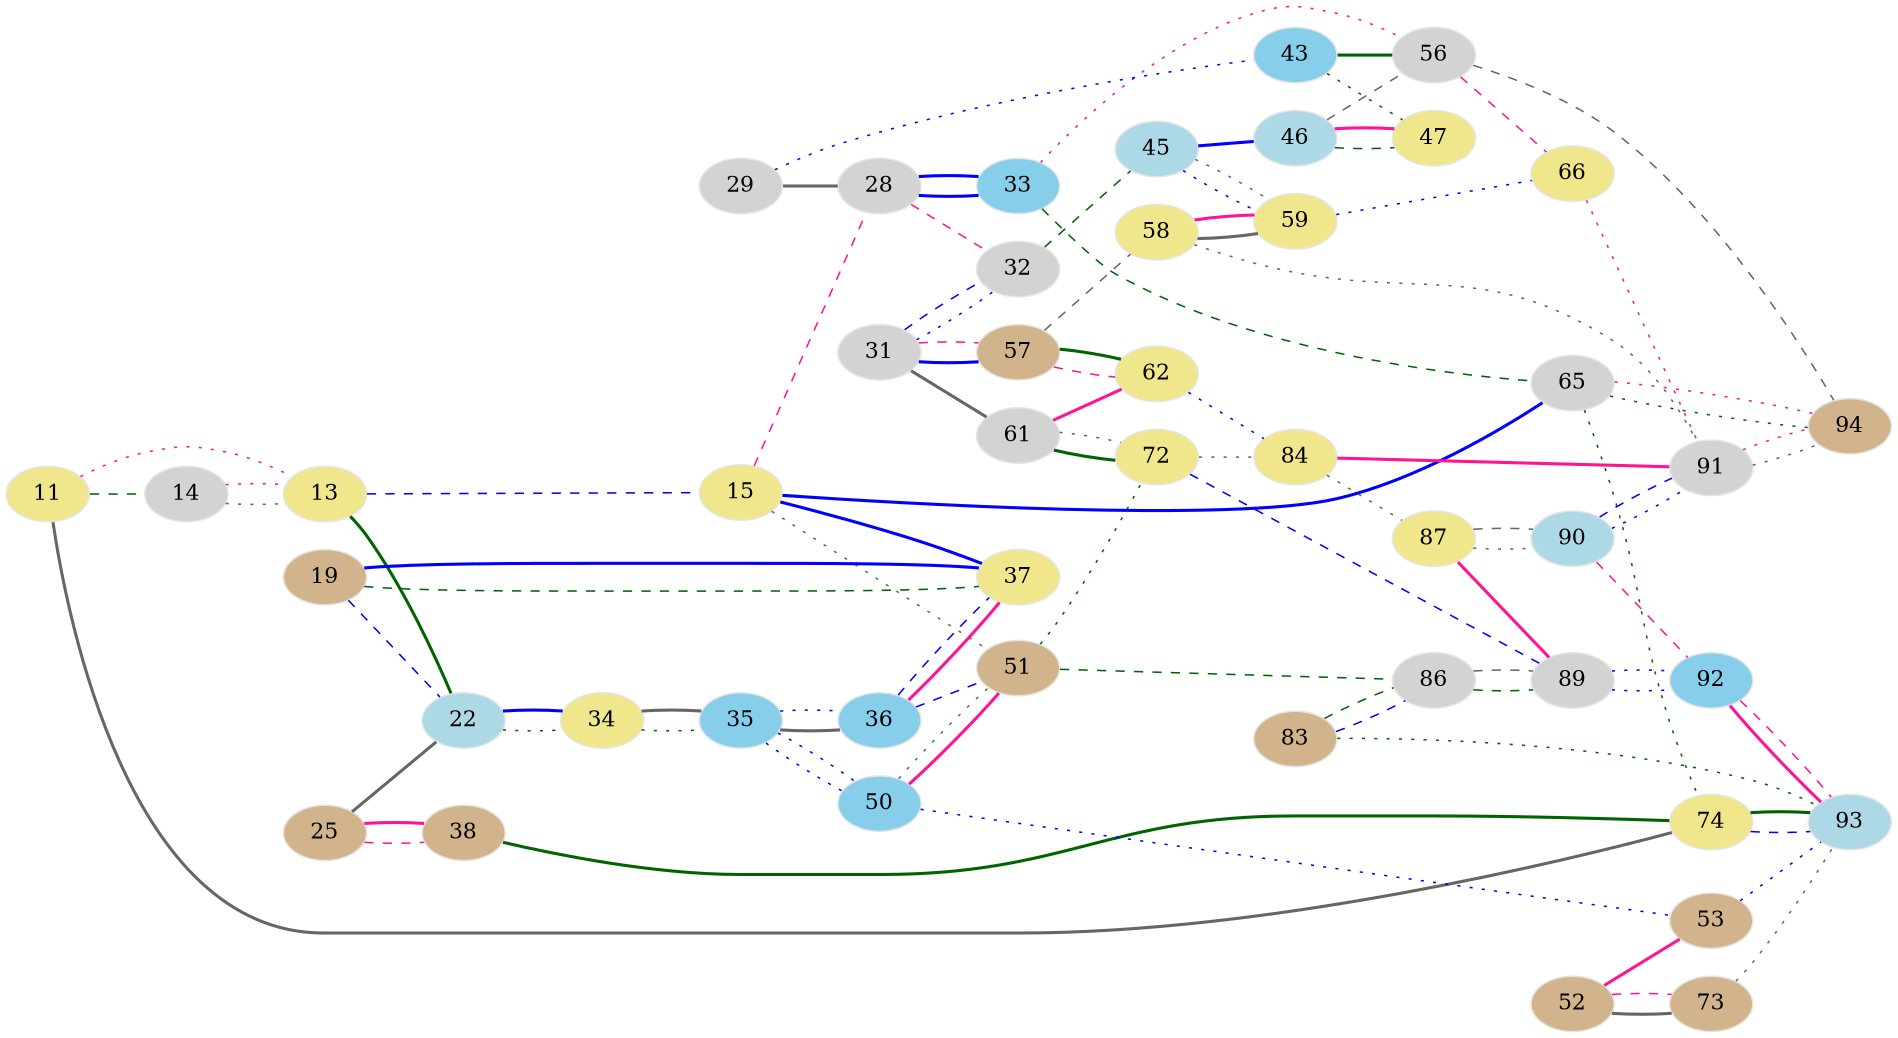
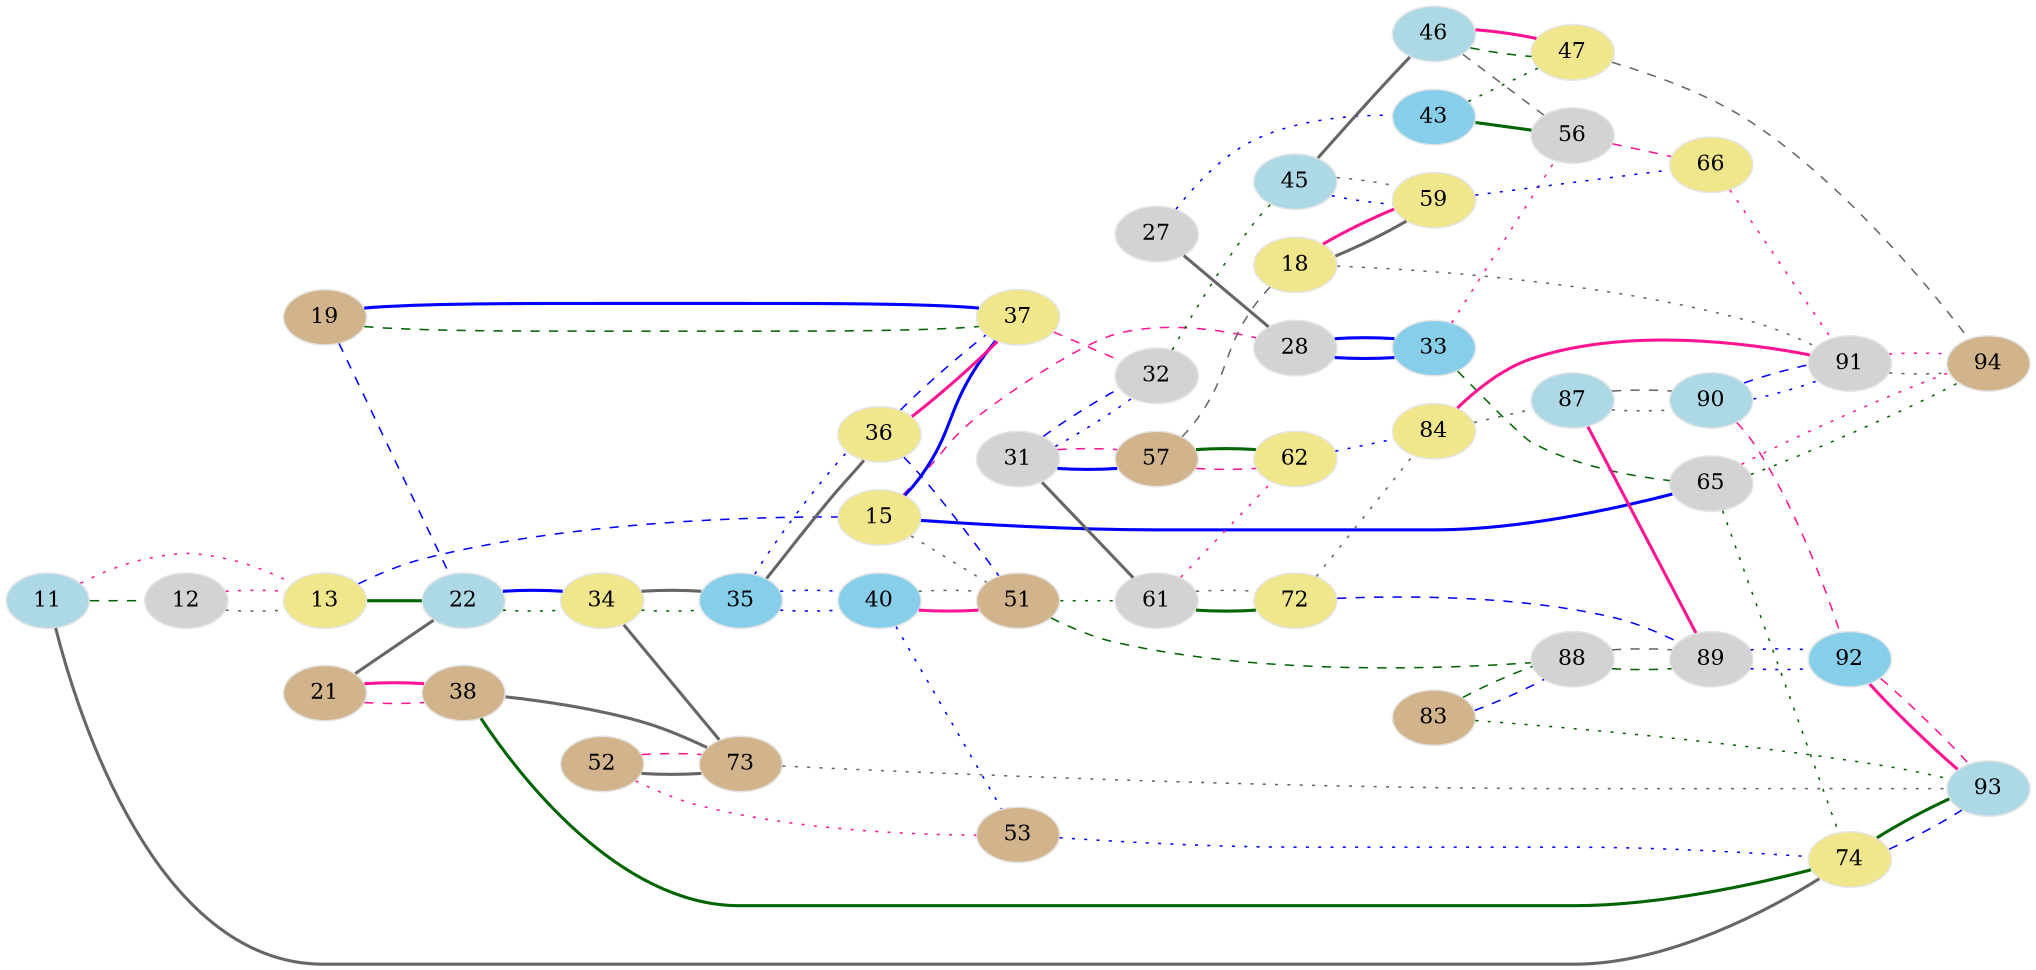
(1226, 144) -> (1366, 105)
(741, 186) -> (1157, 234)
(1685, 197) -> (1813, 170)
(1088, 209) -> (1220, 271)
(949, 228) -> (1076, 341)
(1157, 232) -> (1295, 265)
(1087, 405) -> (1217, 539)
(48, 494) -> (48, 601)
(186, 494) -> (186, 601)
(1434, 539) -> (1573, 400)
(1094, 566) -> (1088, 601)
(1434, 680) -> (1573, 659)
none -> (672, 682)
none -> (609, 713)
(879, 720) -> (879, 434)
(879, 804) -> (879, 601)
(325, 833) -> (325, 693)
(1781, 871) -> (1434, 847)
(1642, 962) -> (803, 824)
